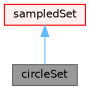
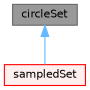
(45, 51) -> (45, 51)
